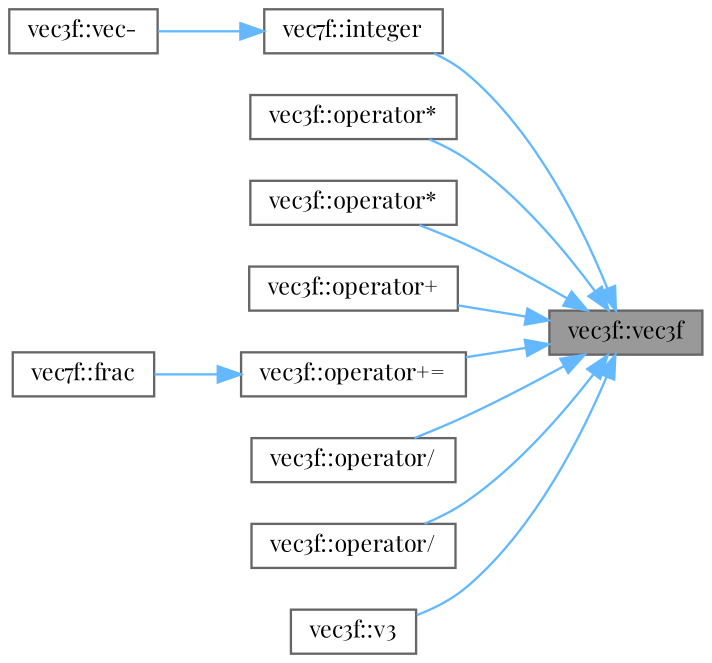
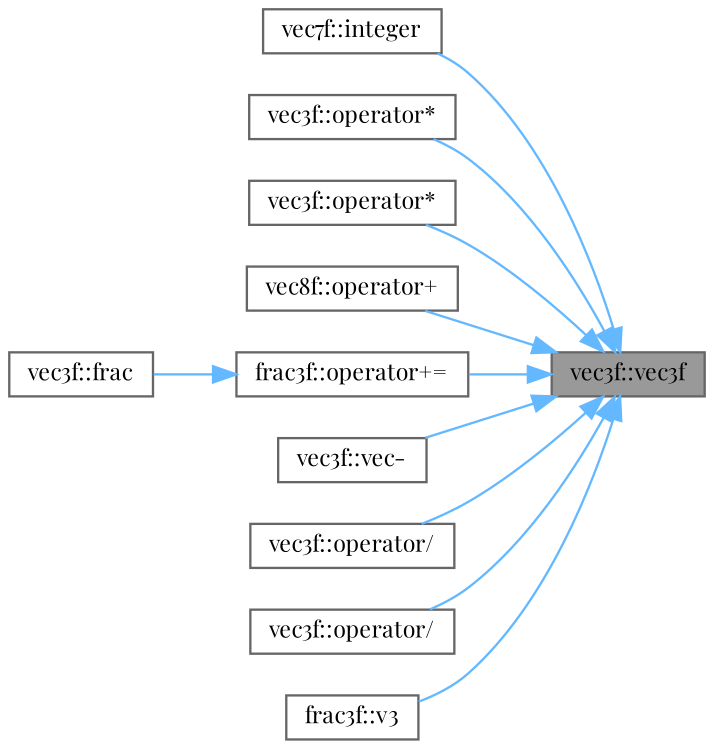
(199, 31) -> (479, 421)
(354, 289) -> (352, 289)
(83, 374) -> (81, 374)
(354, 374) -> (352, 374)
(354, 632) -> (352, 717)
